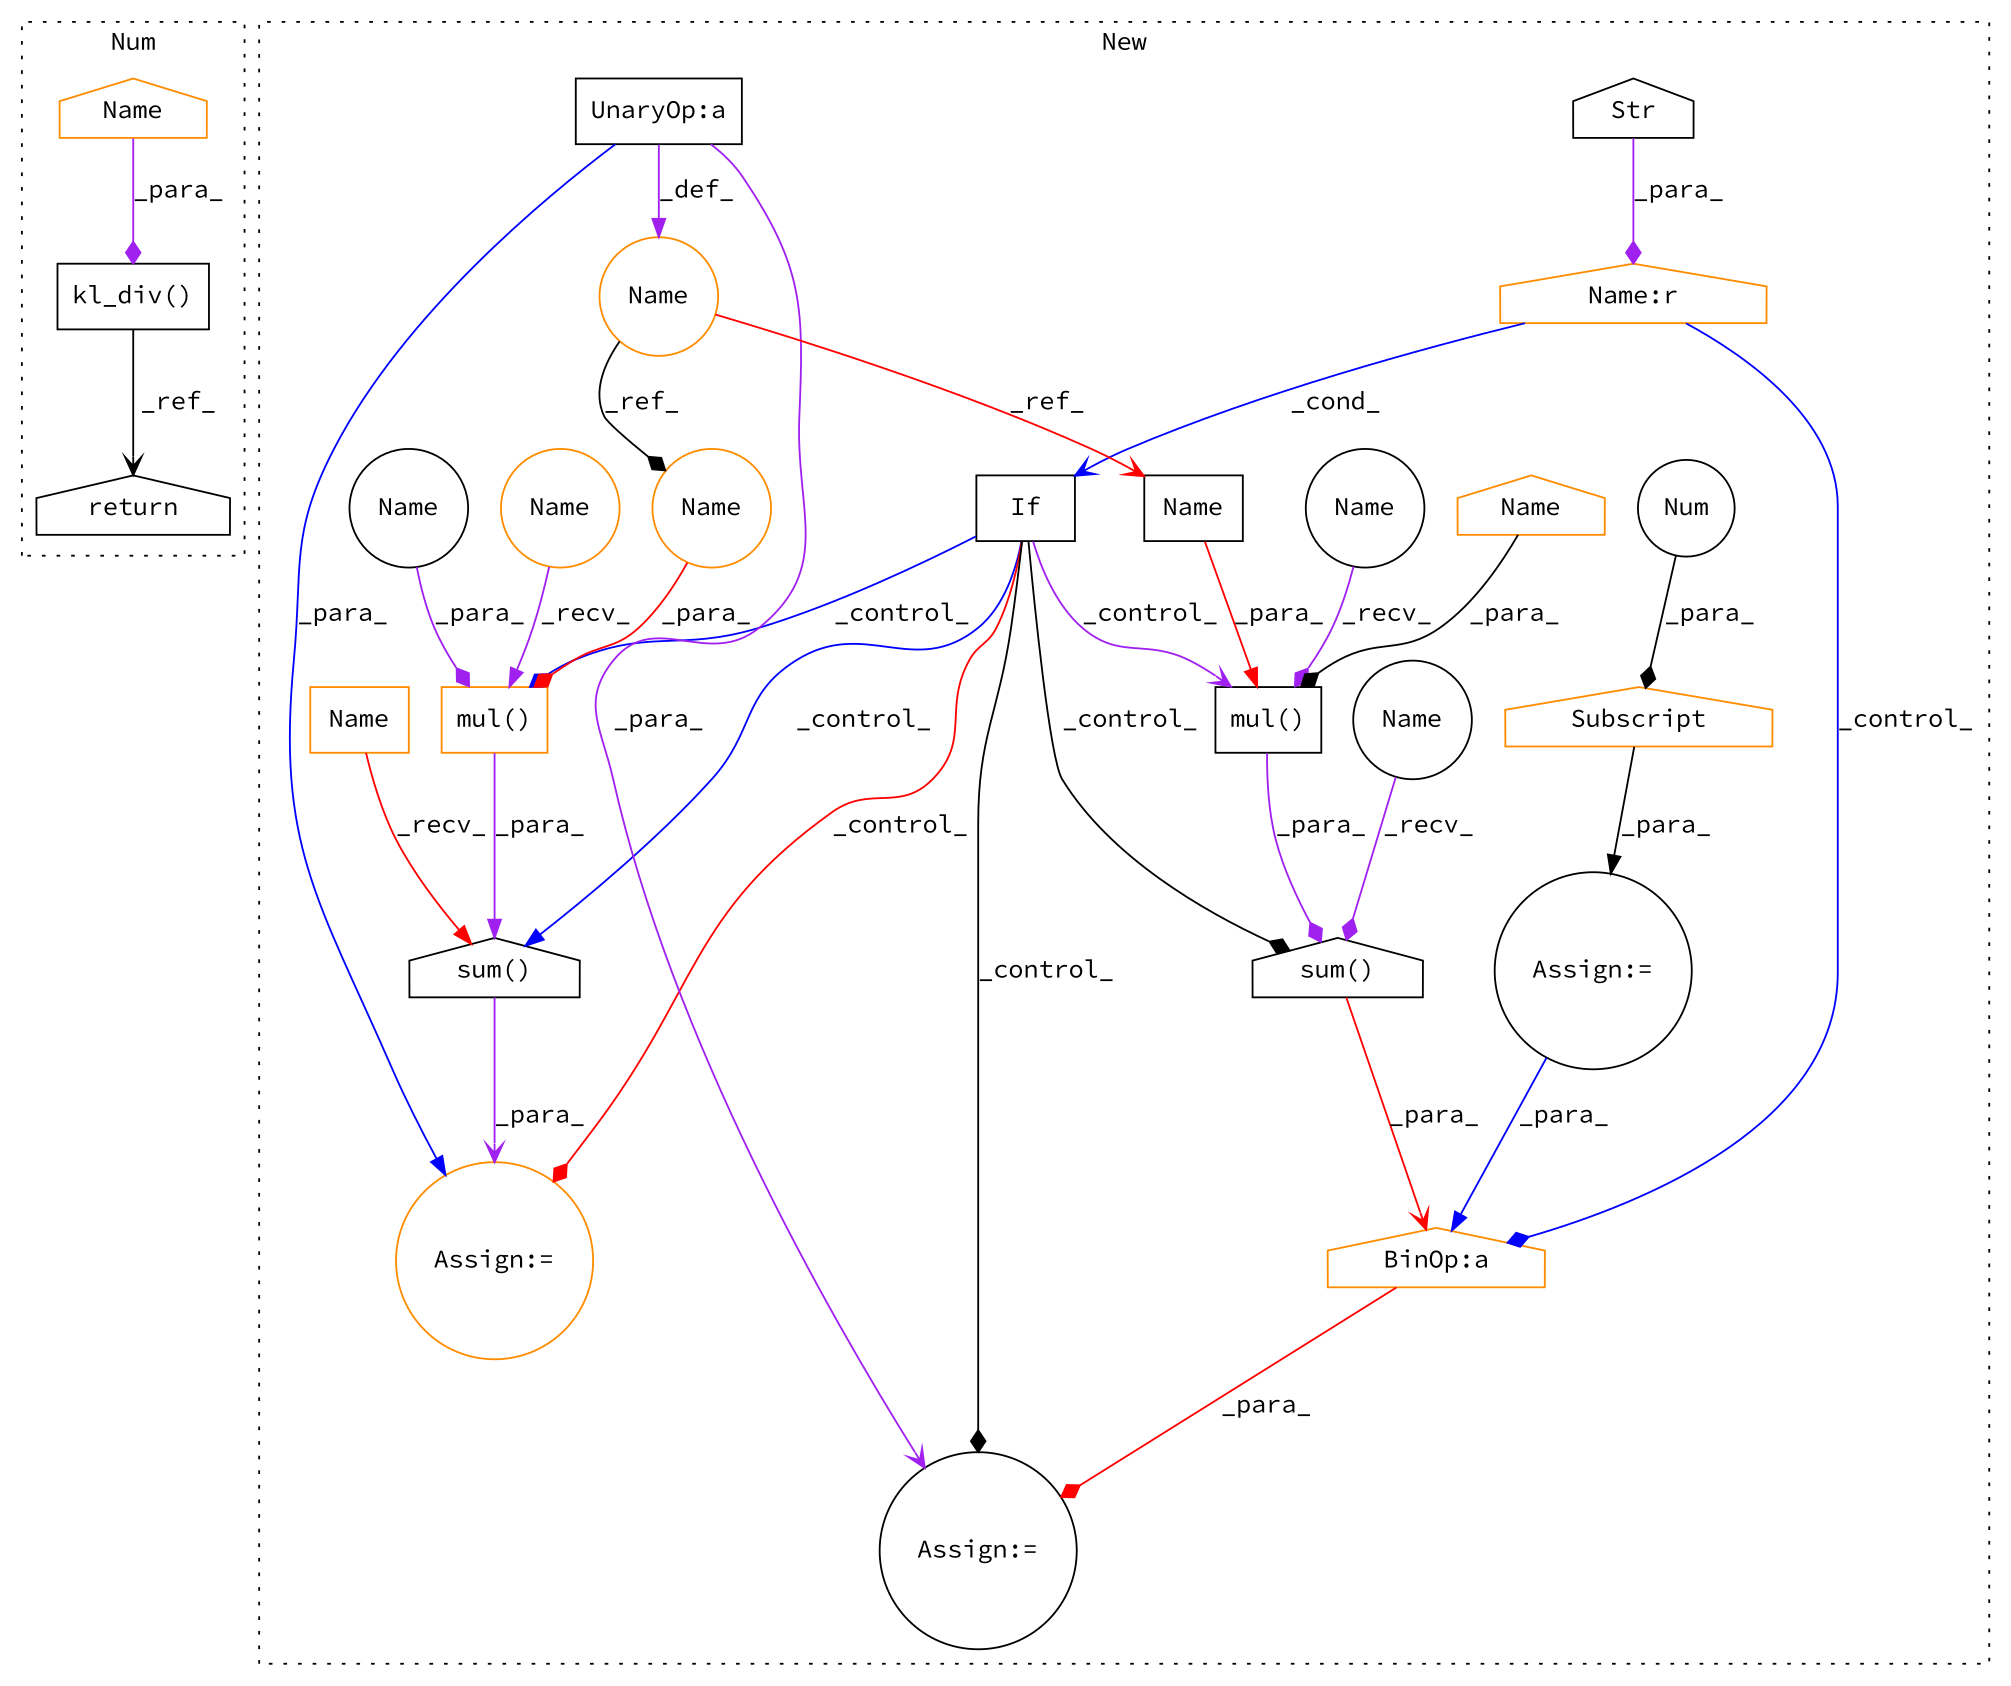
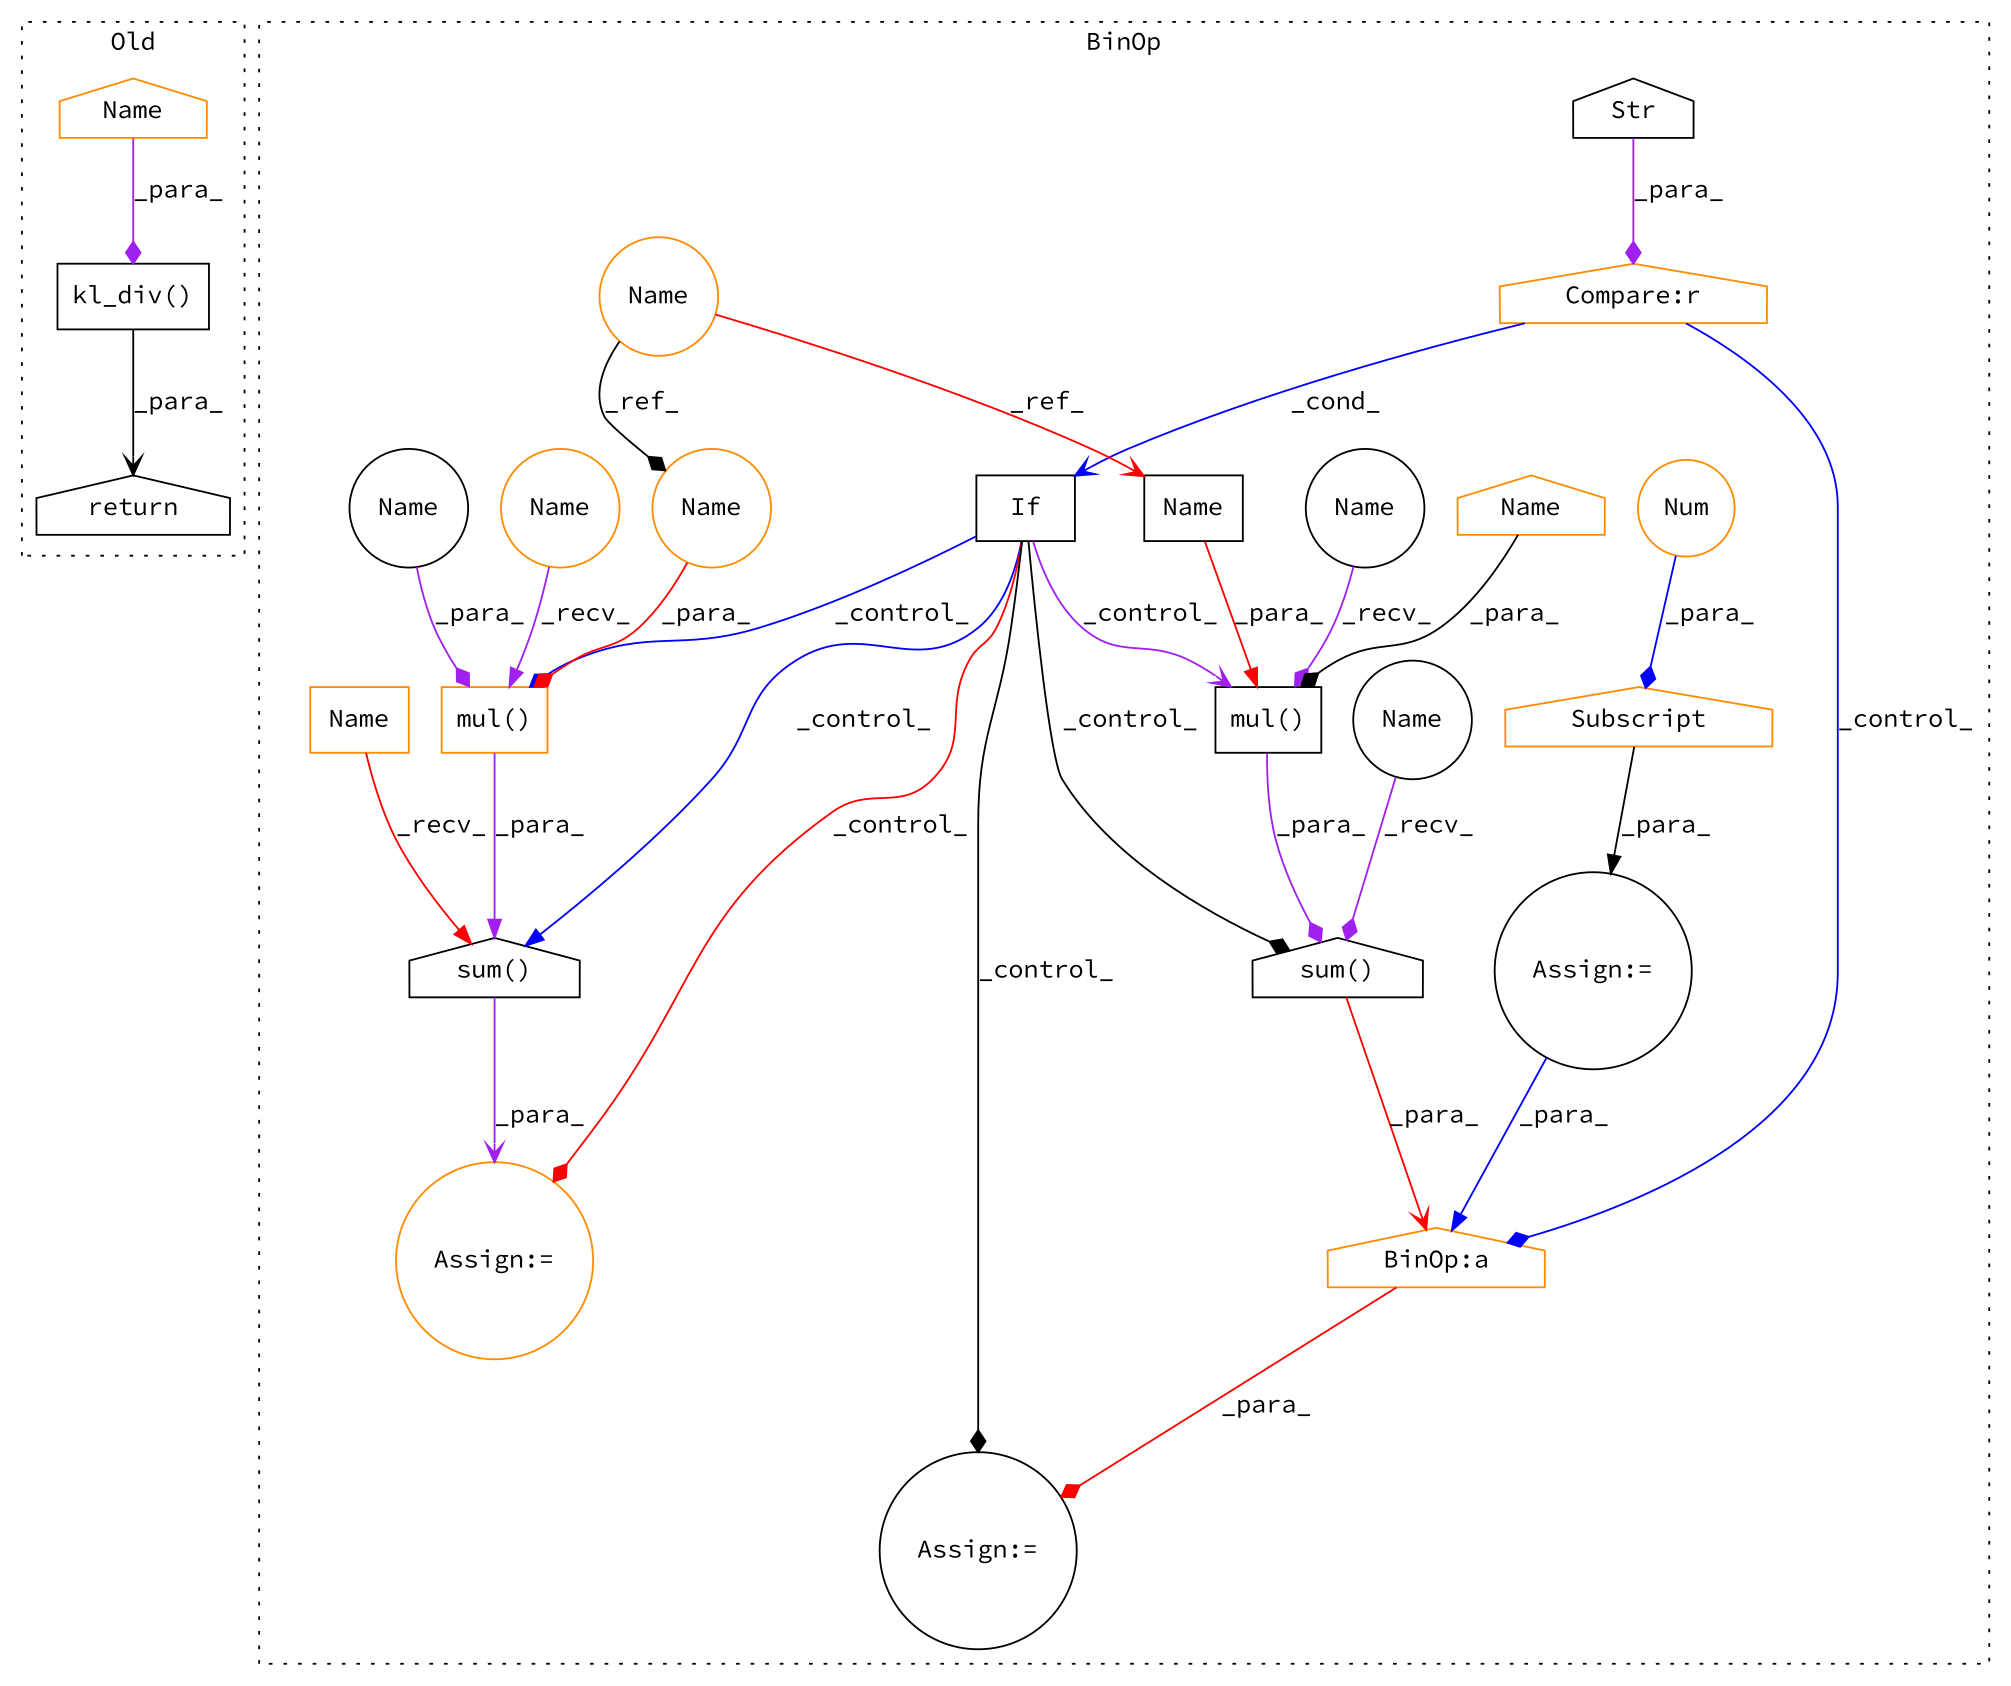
(133, 43) -> (133, 43)
(1124, 43) -> (1124, 43)
(659, 111) -> none
(1633, 297) -> (1633, 297)
(179, 402) -> (179, 402)
(1686, 508) -> (1686, 508)
(1663, 611) -> (1663, 611)
